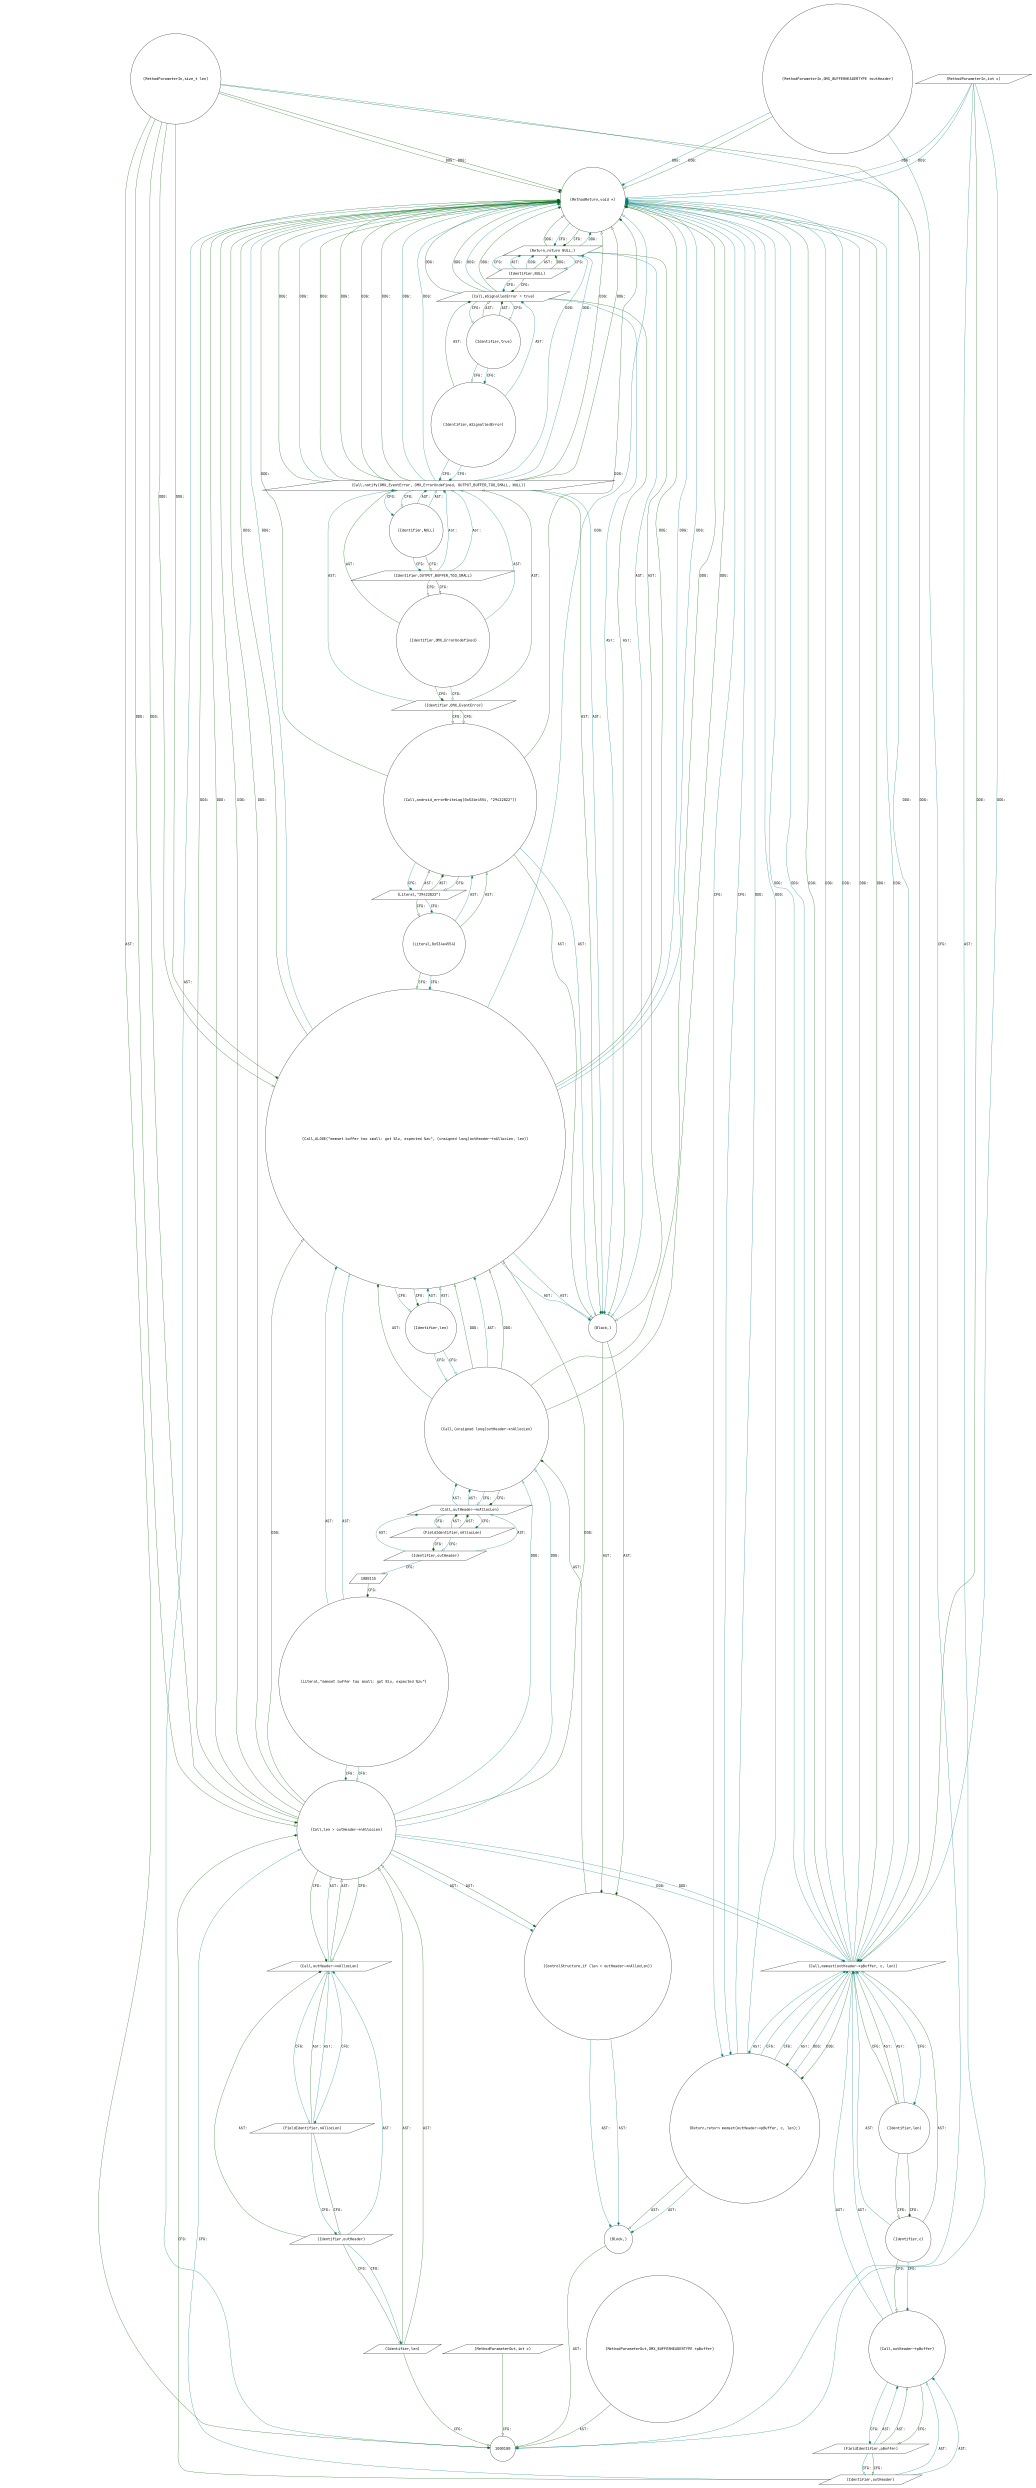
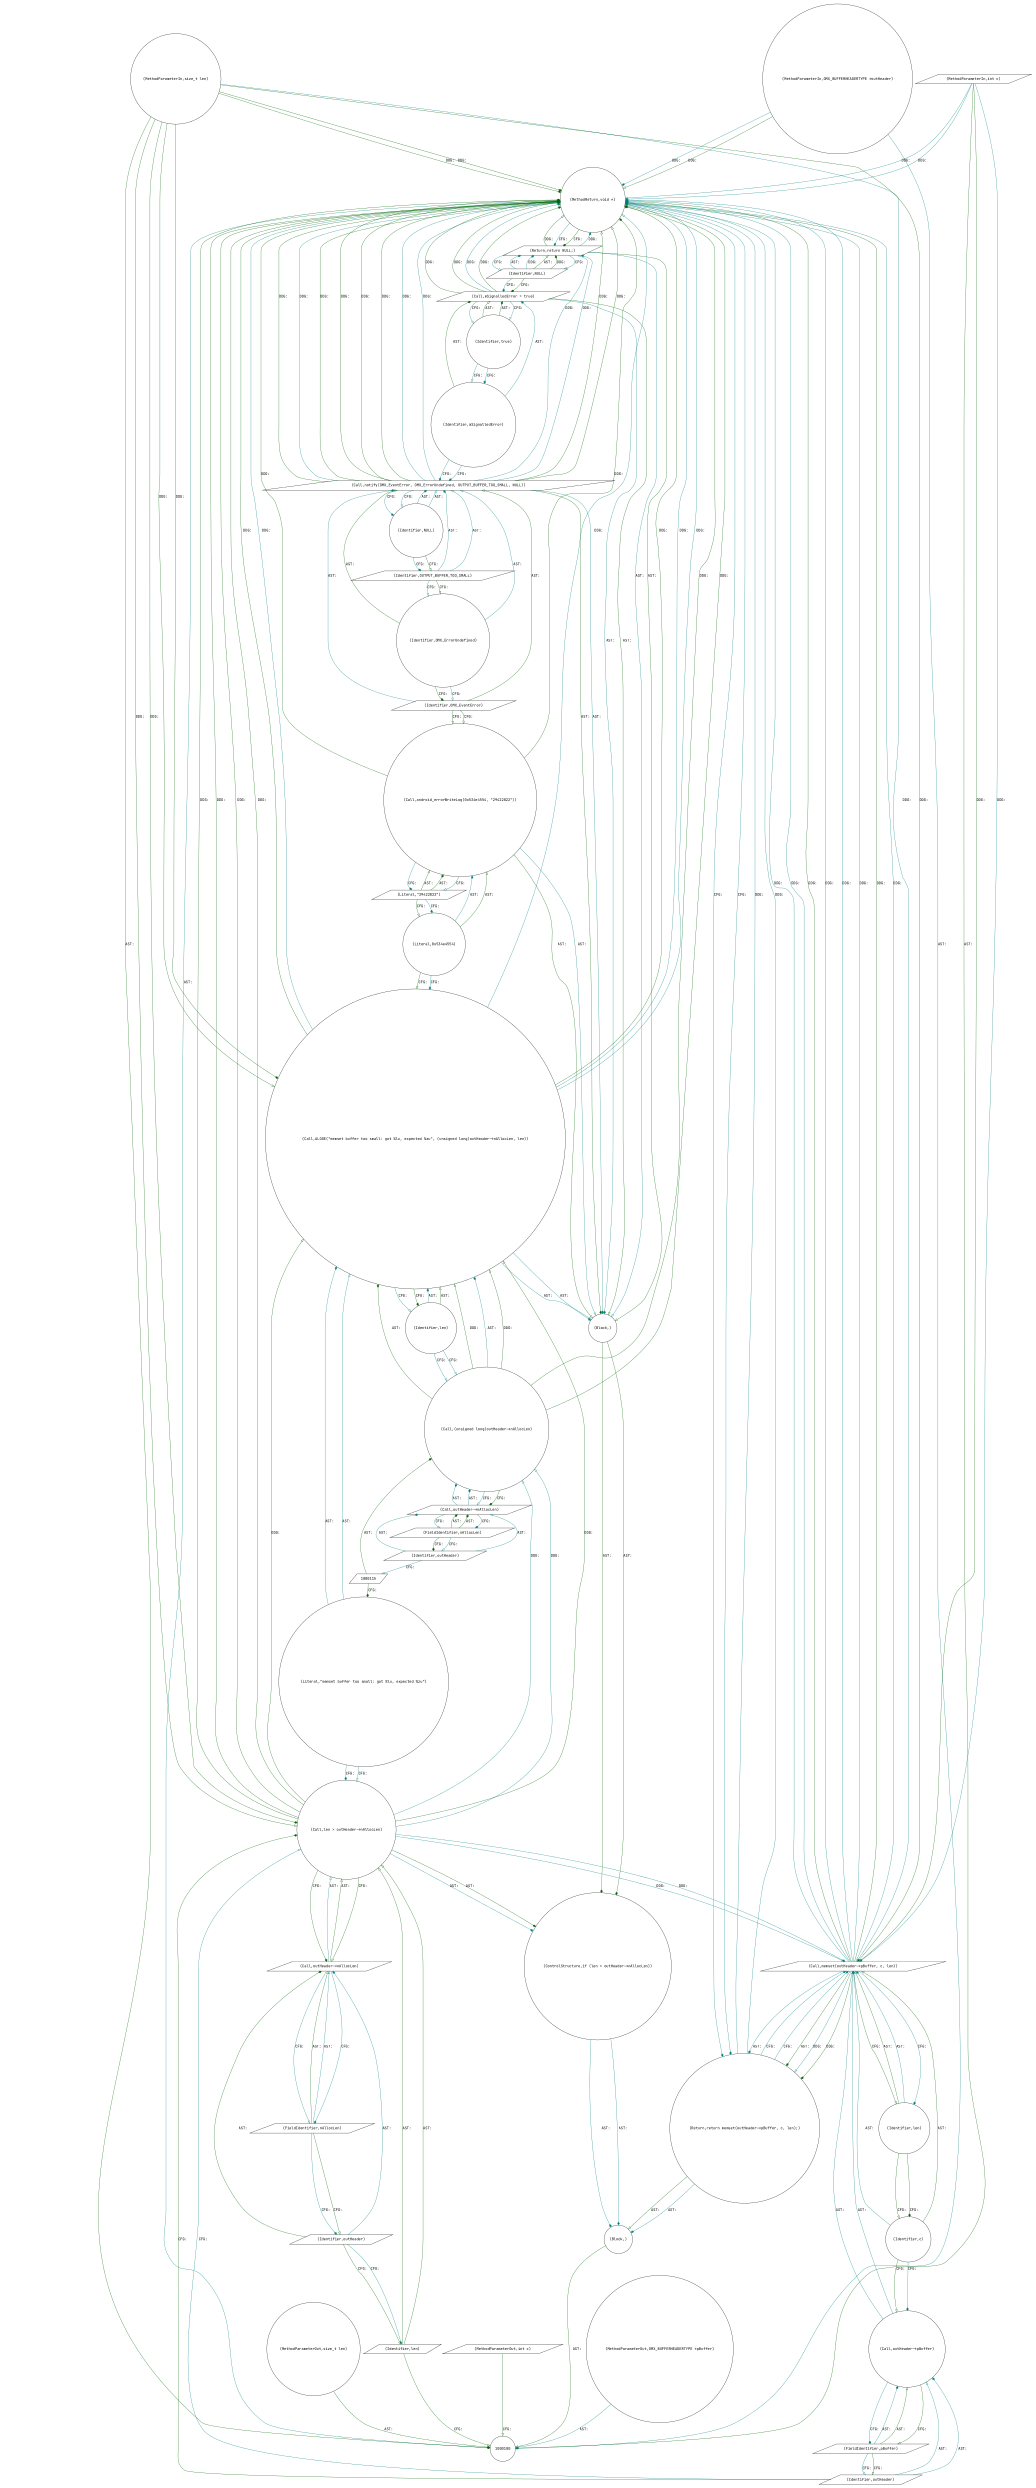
(943, 944) -> (943, 944)
(965, 1446) -> (965, 1446)
(582, 1672) -> (376, 1508)
none -> (314, 2349)
(568, 2434) -> (568, 2434)
